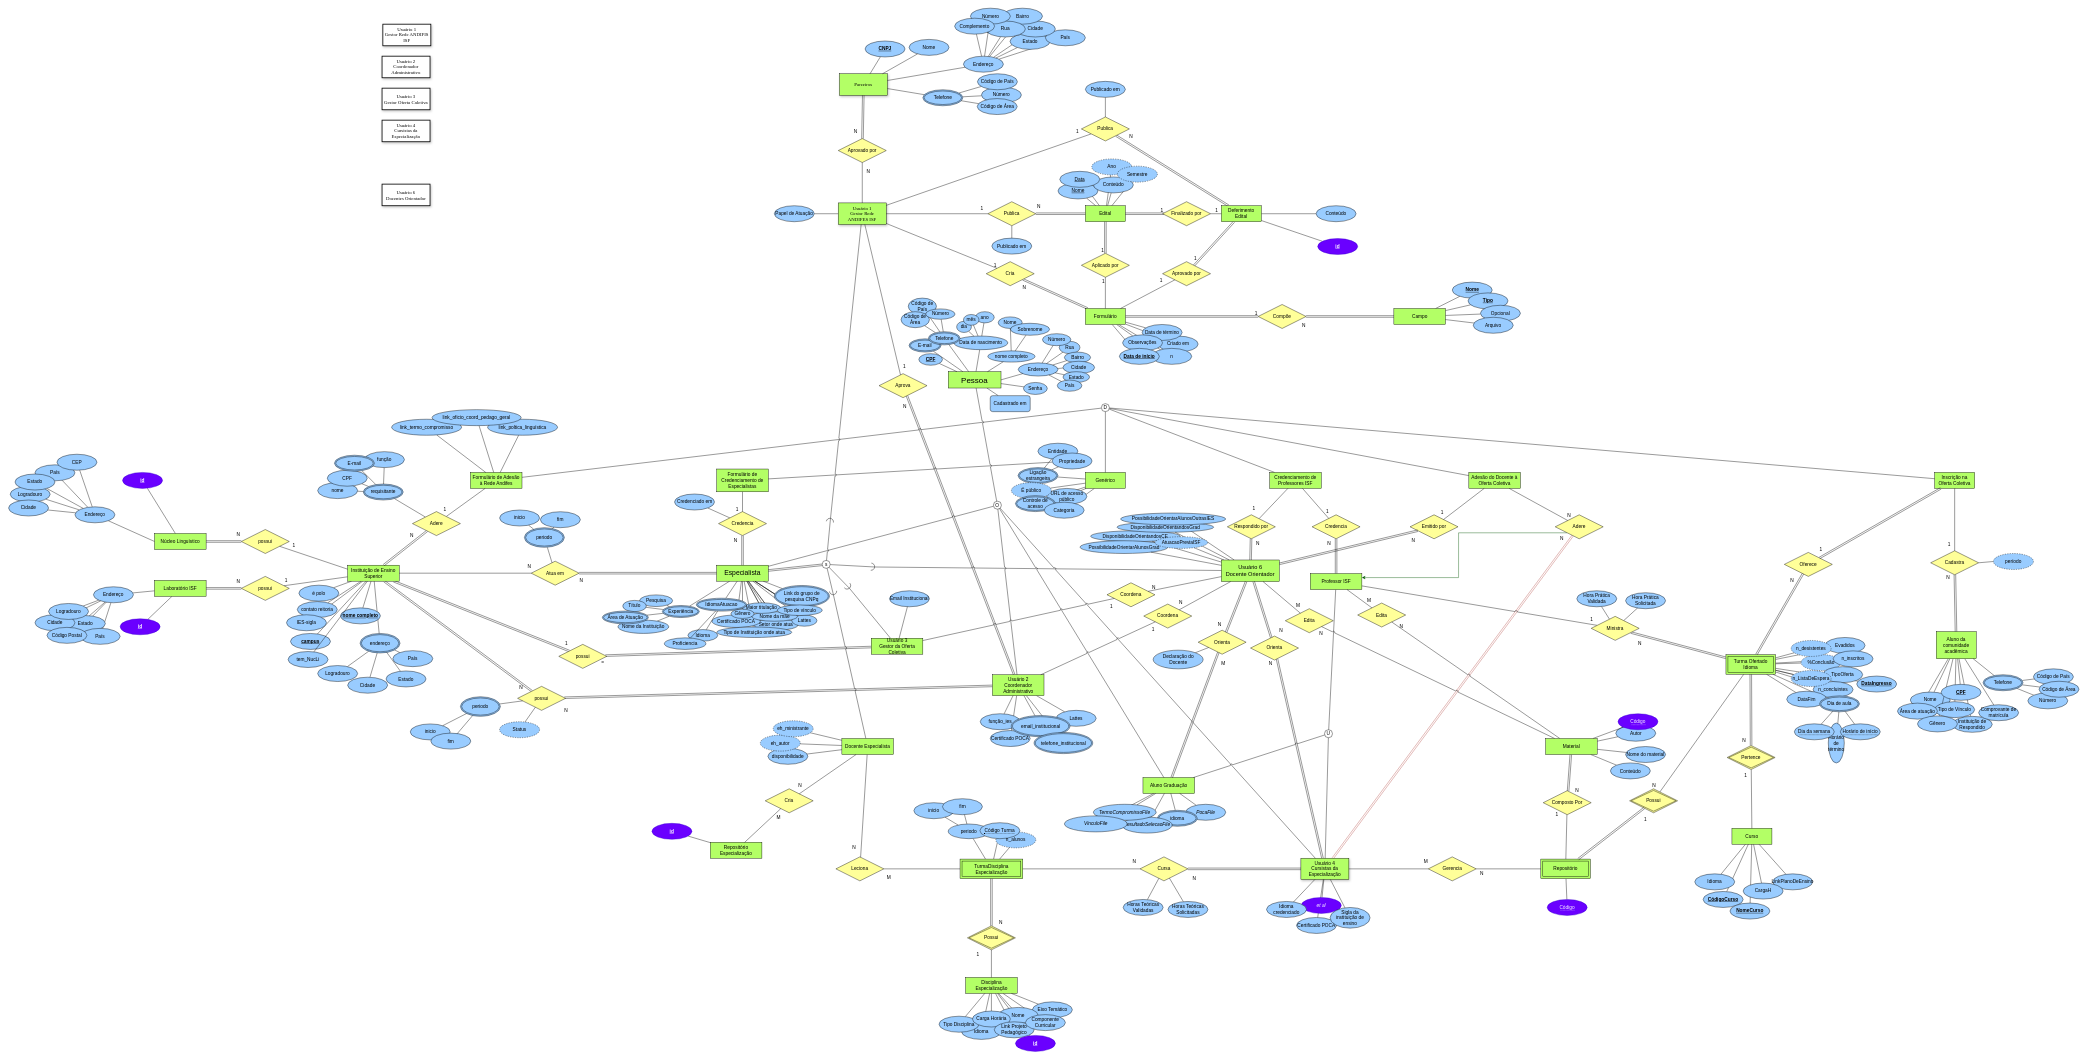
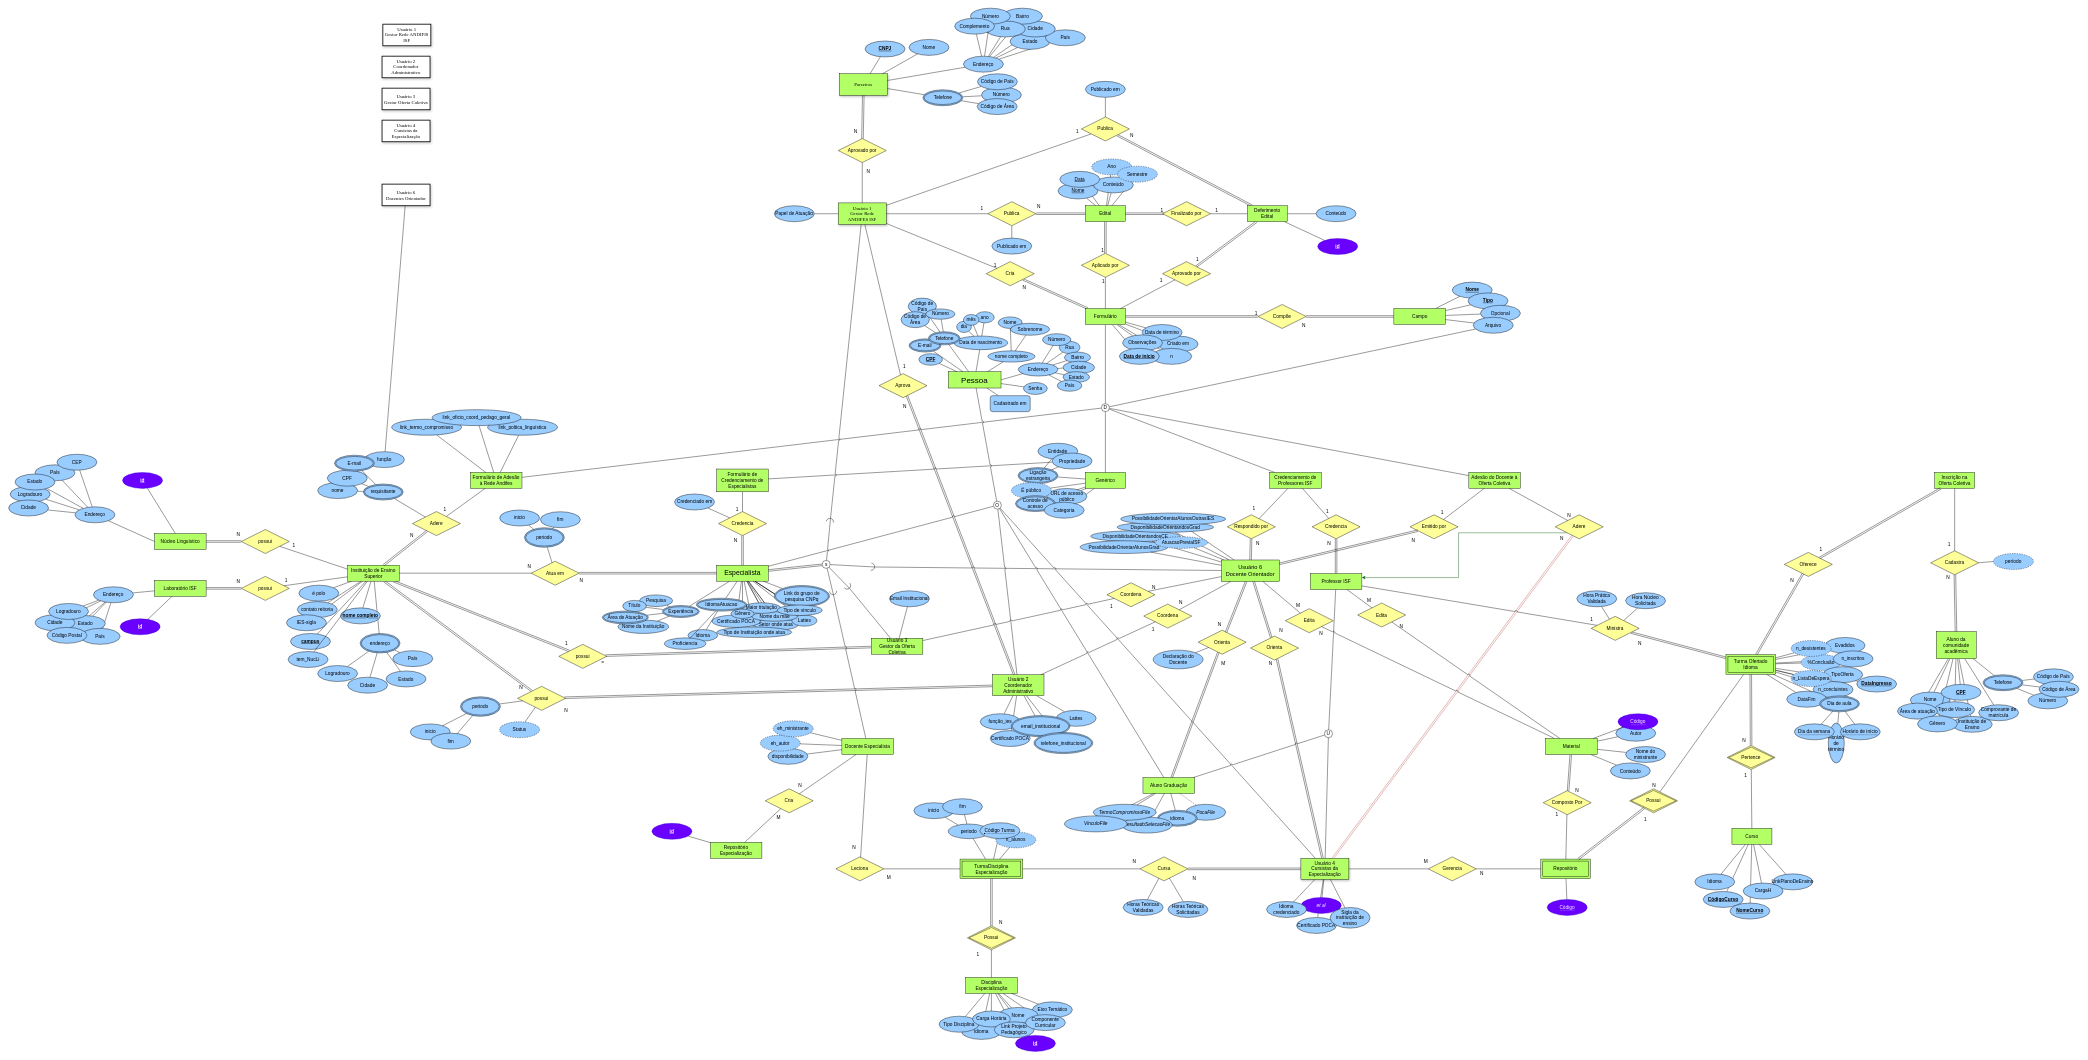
(1241, 214) -> (1267, 214)
none -> (1105, 364)
(1528, 444) -> (1293, 368)
(384, 476) -> (395, 329)
(1646, 601) -> (1646, 601)
(1973, 725) -> (1973, 725)
(1646, 755) -> (1646, 755)
(1188, 800) -> (1188, 800)
